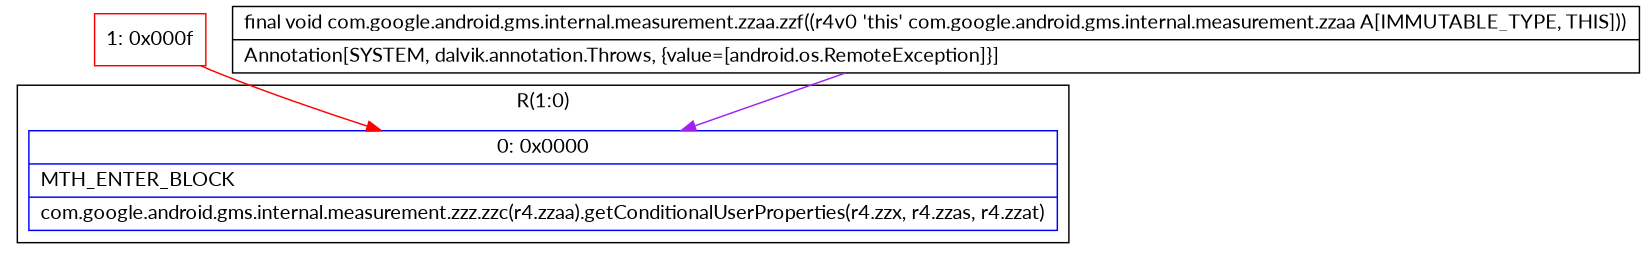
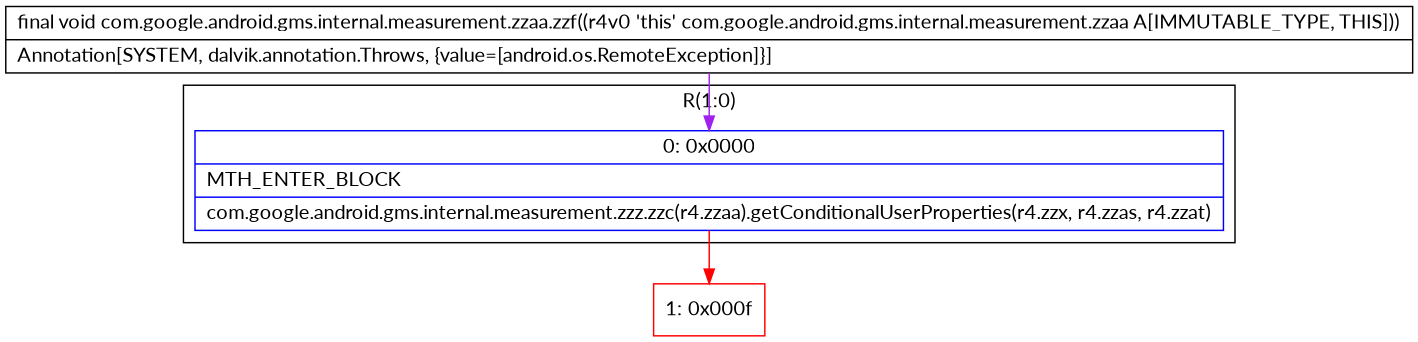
(283, 98) -> (709, 252)
